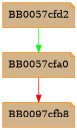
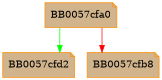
(39, 37) -> (60, 37)
(39, 115) -> (123, 65)
